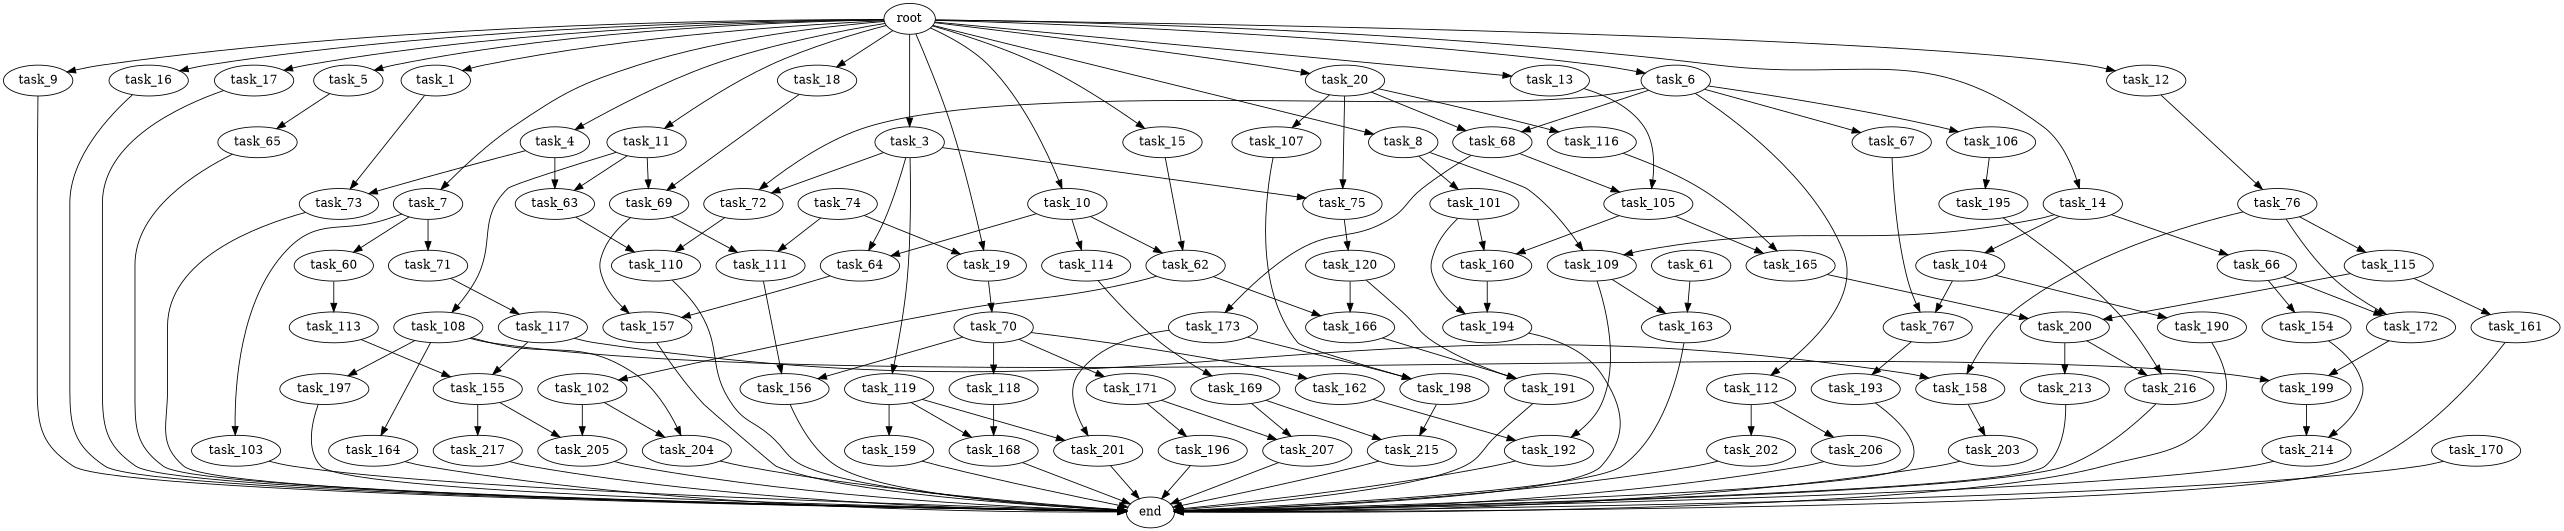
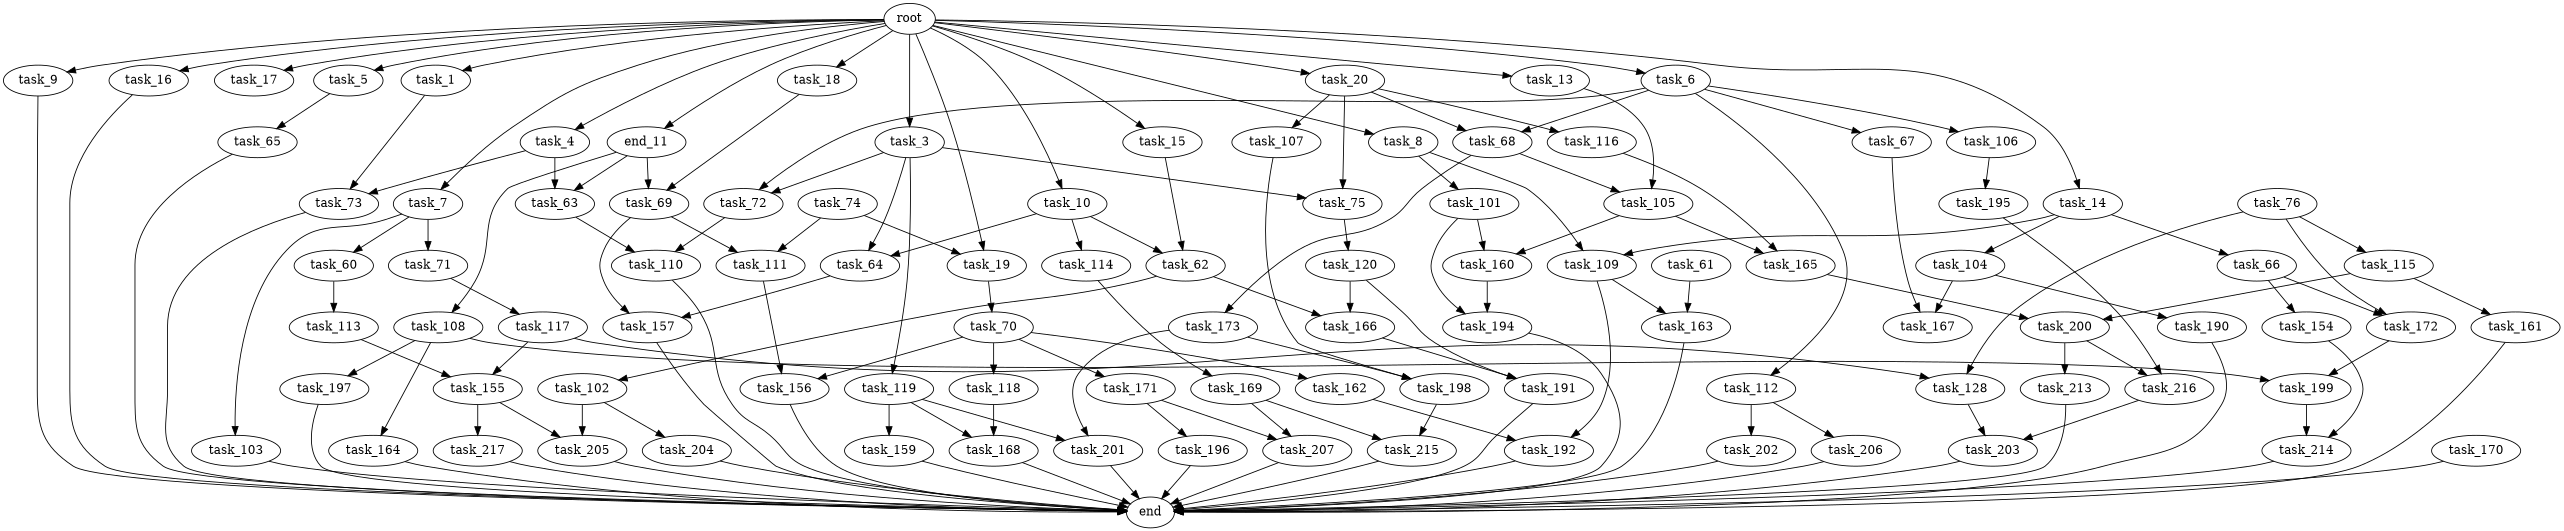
(2146, 81) -> none
(647, 142) -> (647, 142)
(1928, 327) -> (1928, 327)
(606, 359) -> none
(1856, 389) -> none
(1960, 389) -> (1960, 389)
(151, 469) -> none
(1680, 498) -> (2085, 419)
